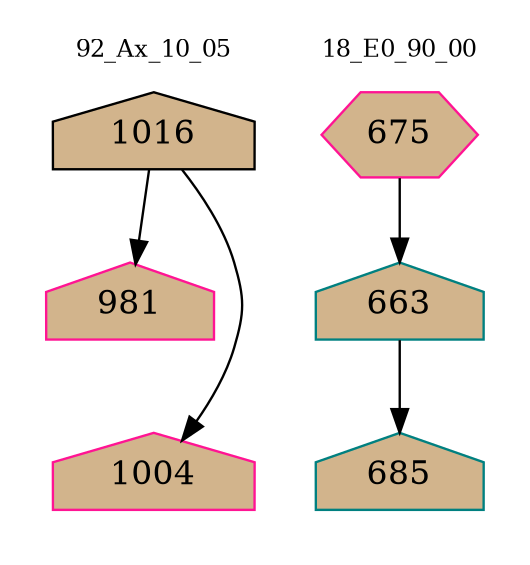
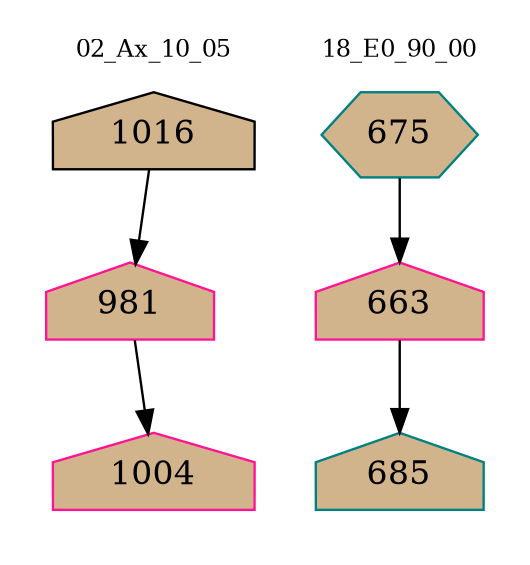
(154, 51) -> (154, 51)
(400, 135) -> (400, 135)
(241, 293) -> (140, 375)
(400, 305) -> (400, 305)
